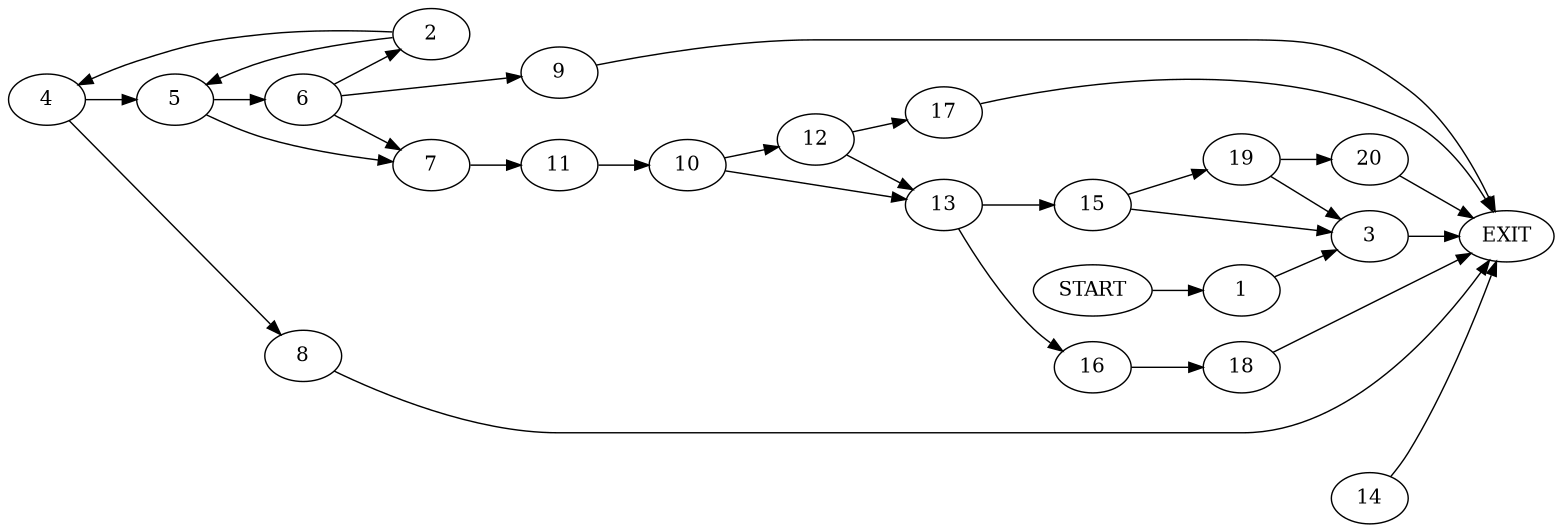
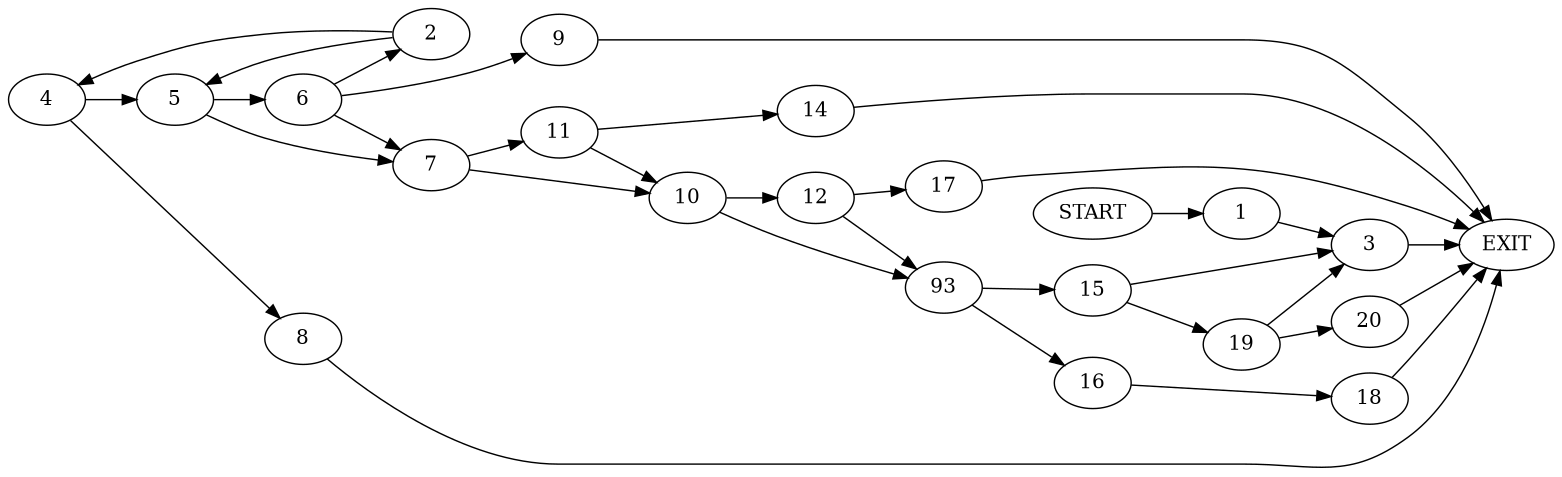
none -> (680, 122)
none -> (552, 181)
(944, 205) -> (944, 288)
